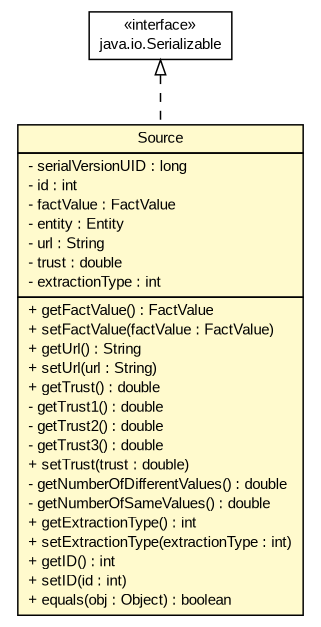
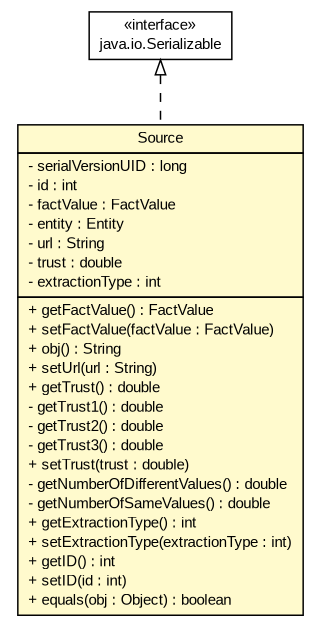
(85, 349) -> (75, 349)
